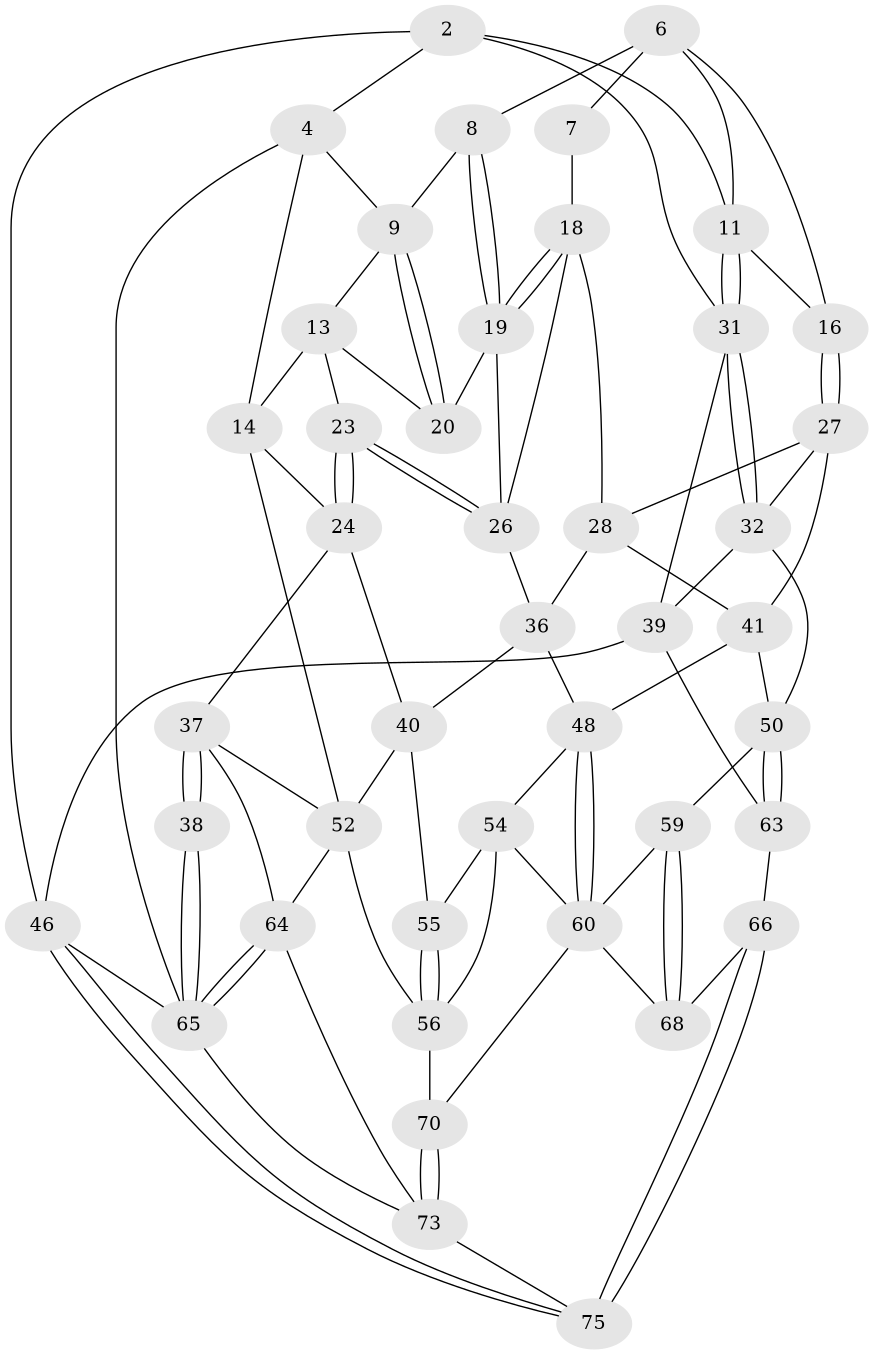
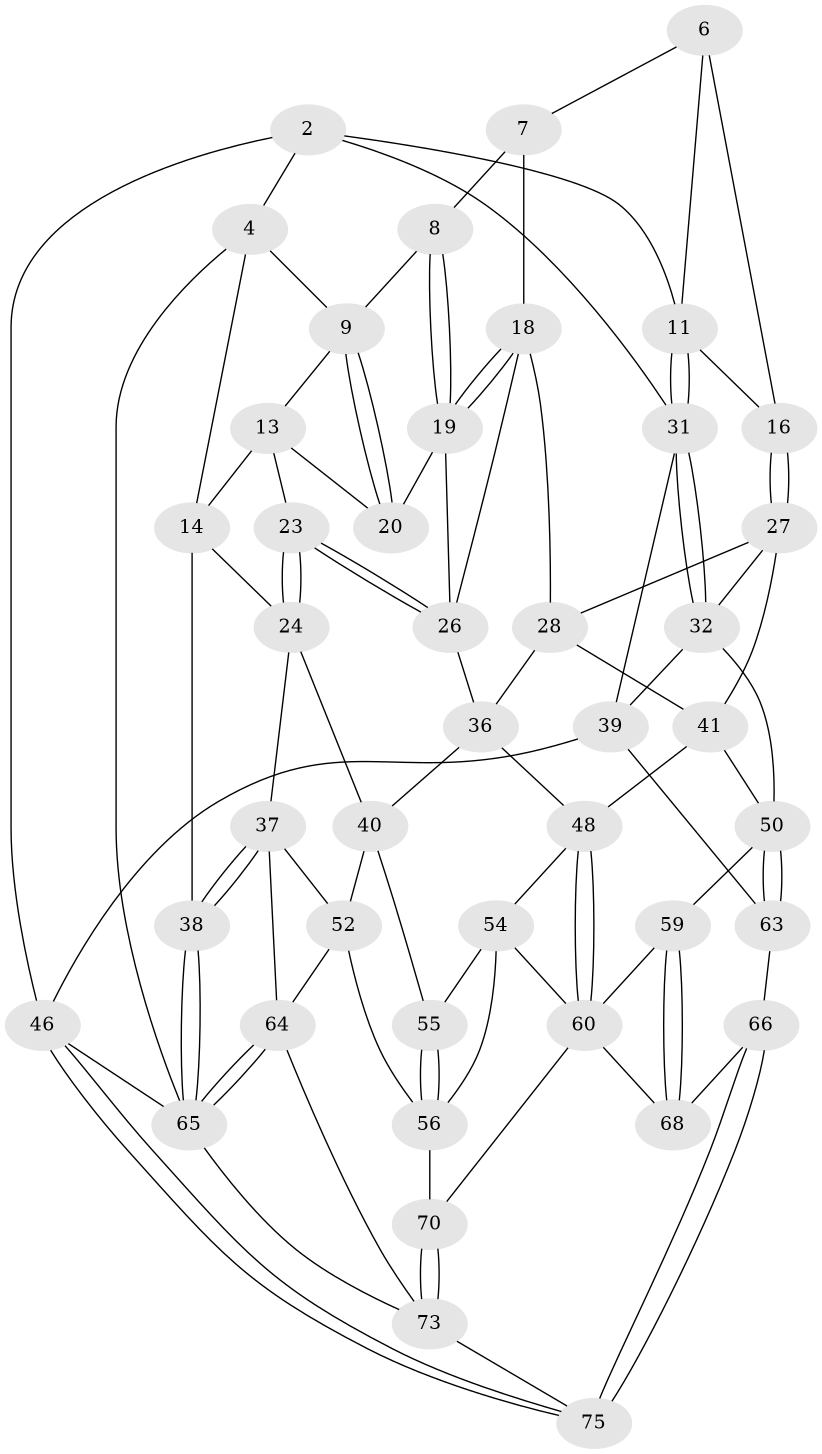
(567, 80) -> (480, 180)
(294, 627) -> (192, 727)
